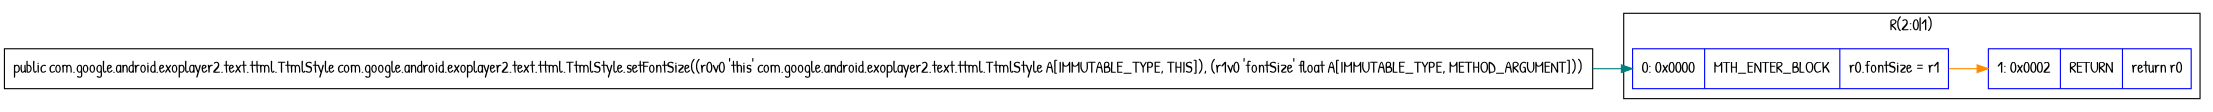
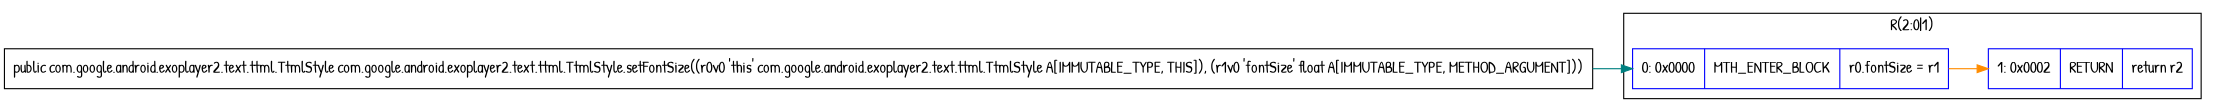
(2157, 68) -> (2157, 68)
